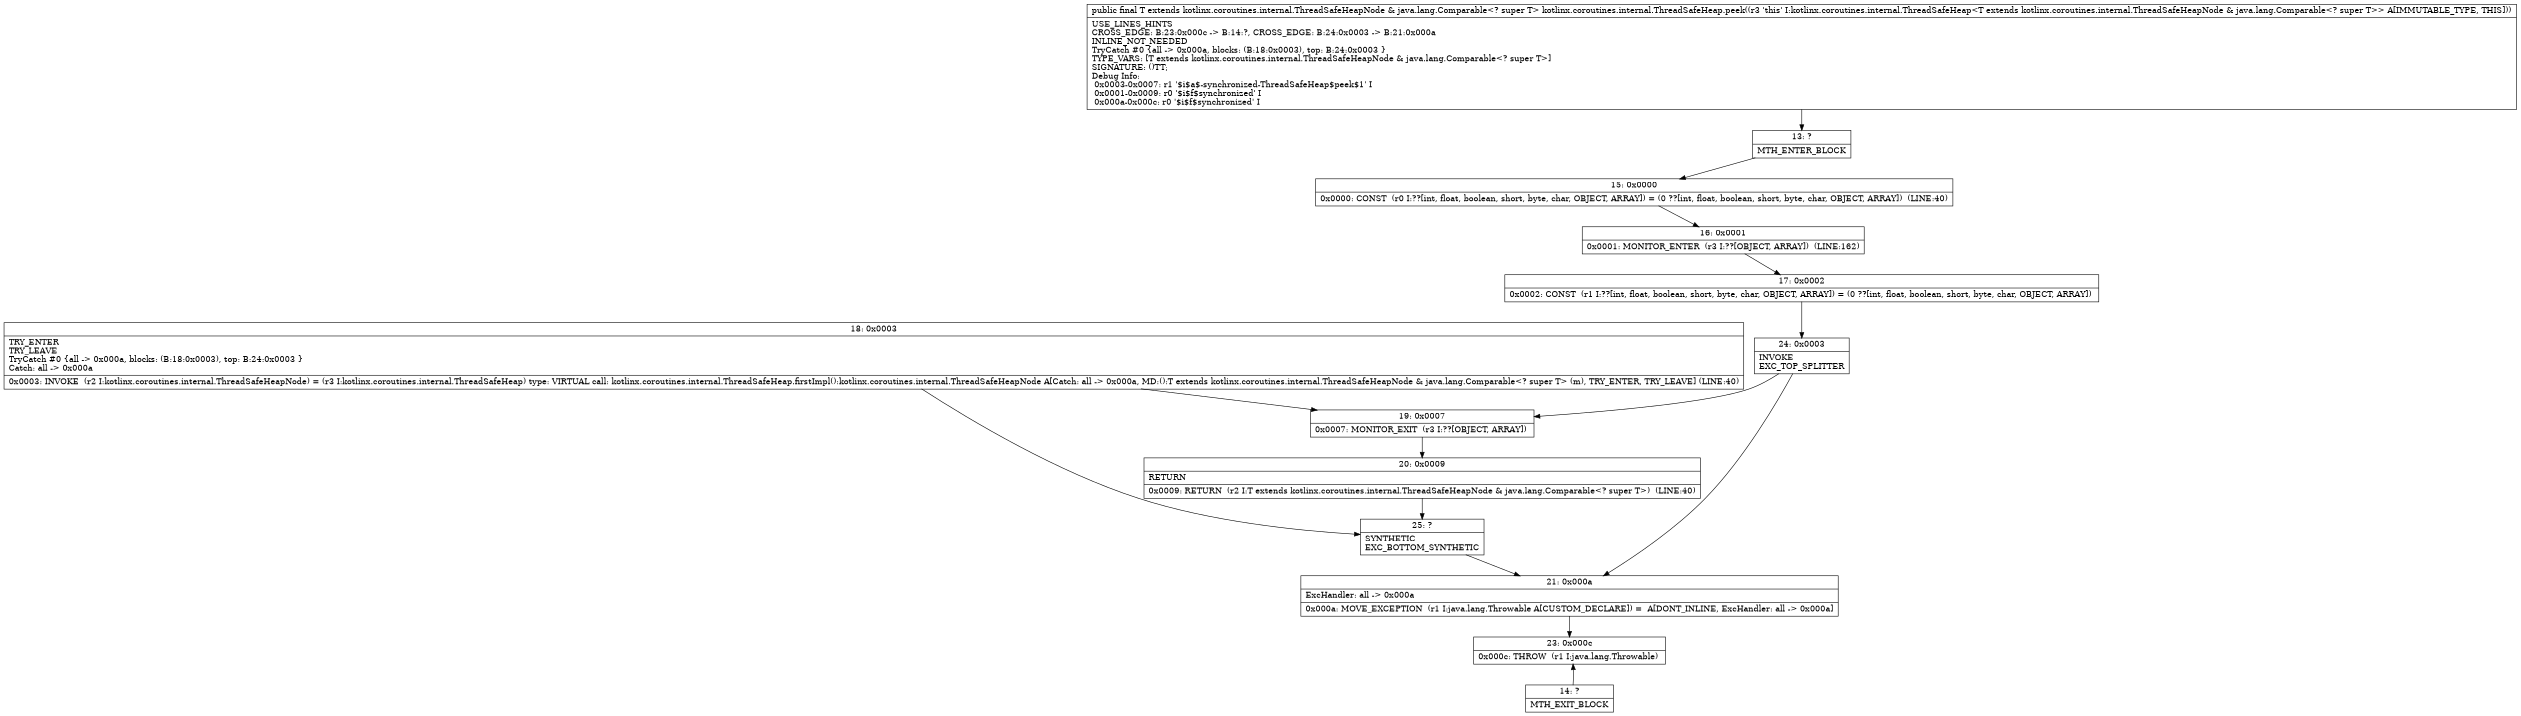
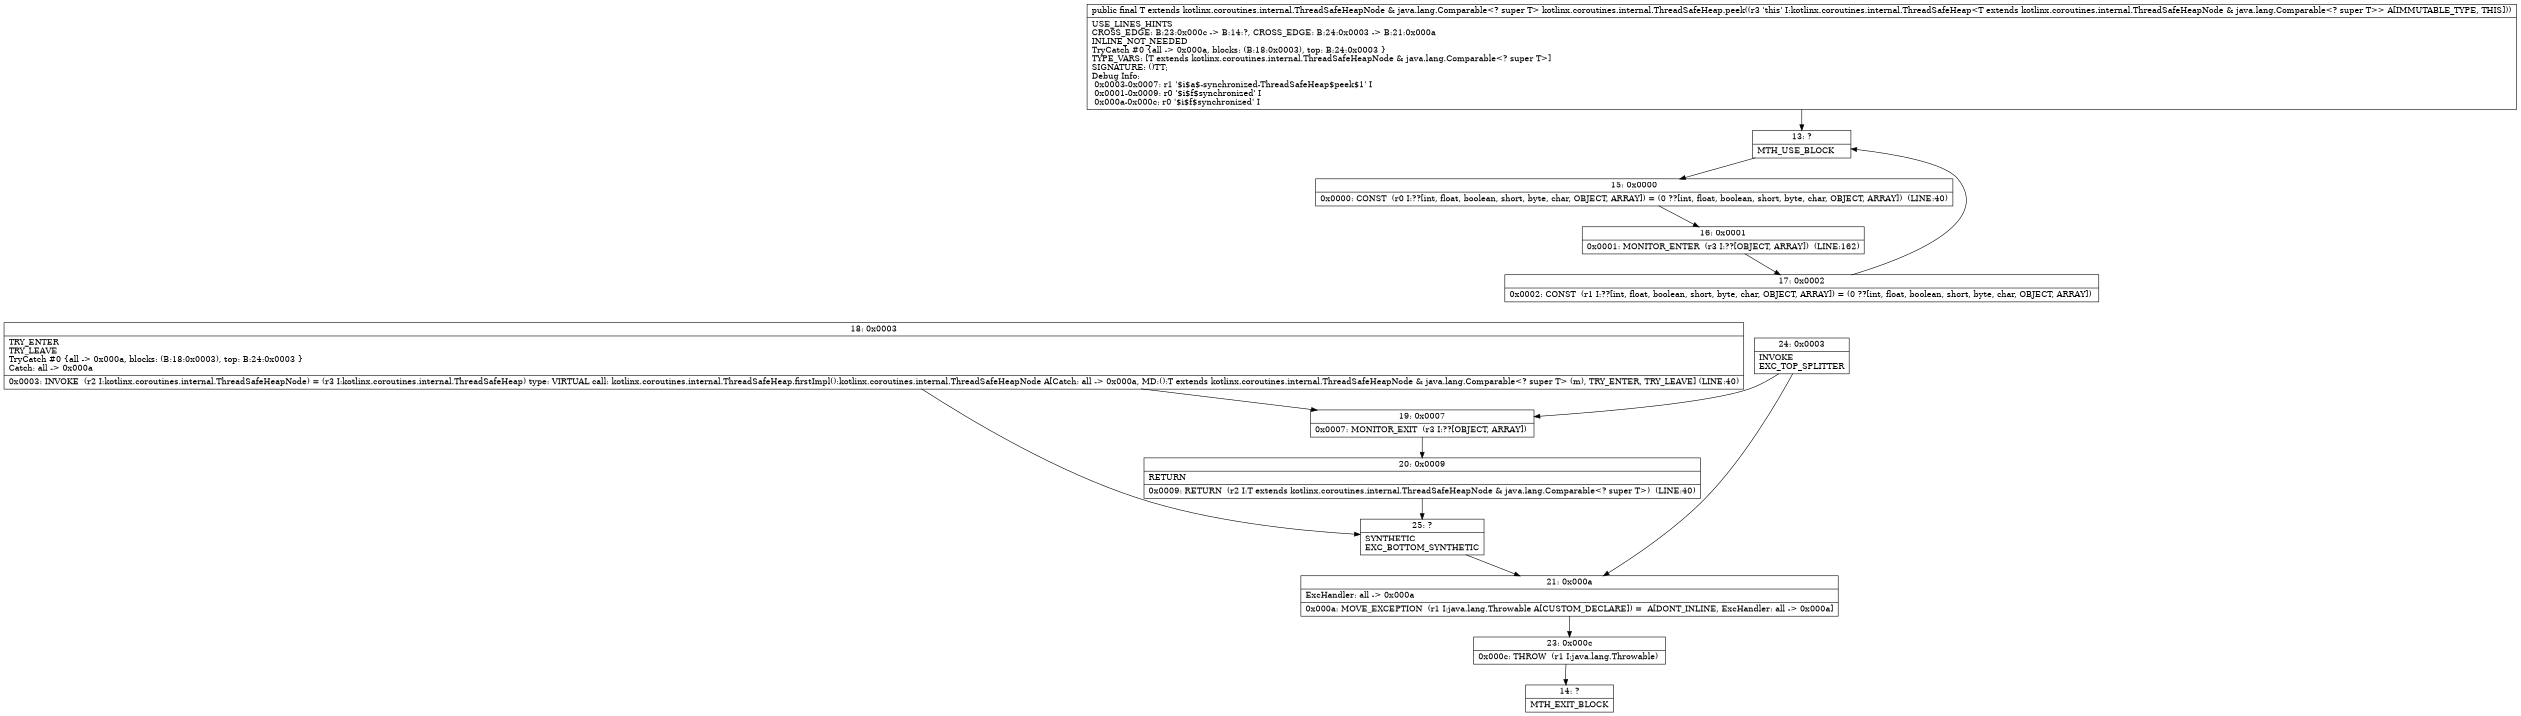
(1802, 151) -> (1796, 151)
(1802, 317) -> (1965, 207)
(1573, 677) -> (1566, 672)
